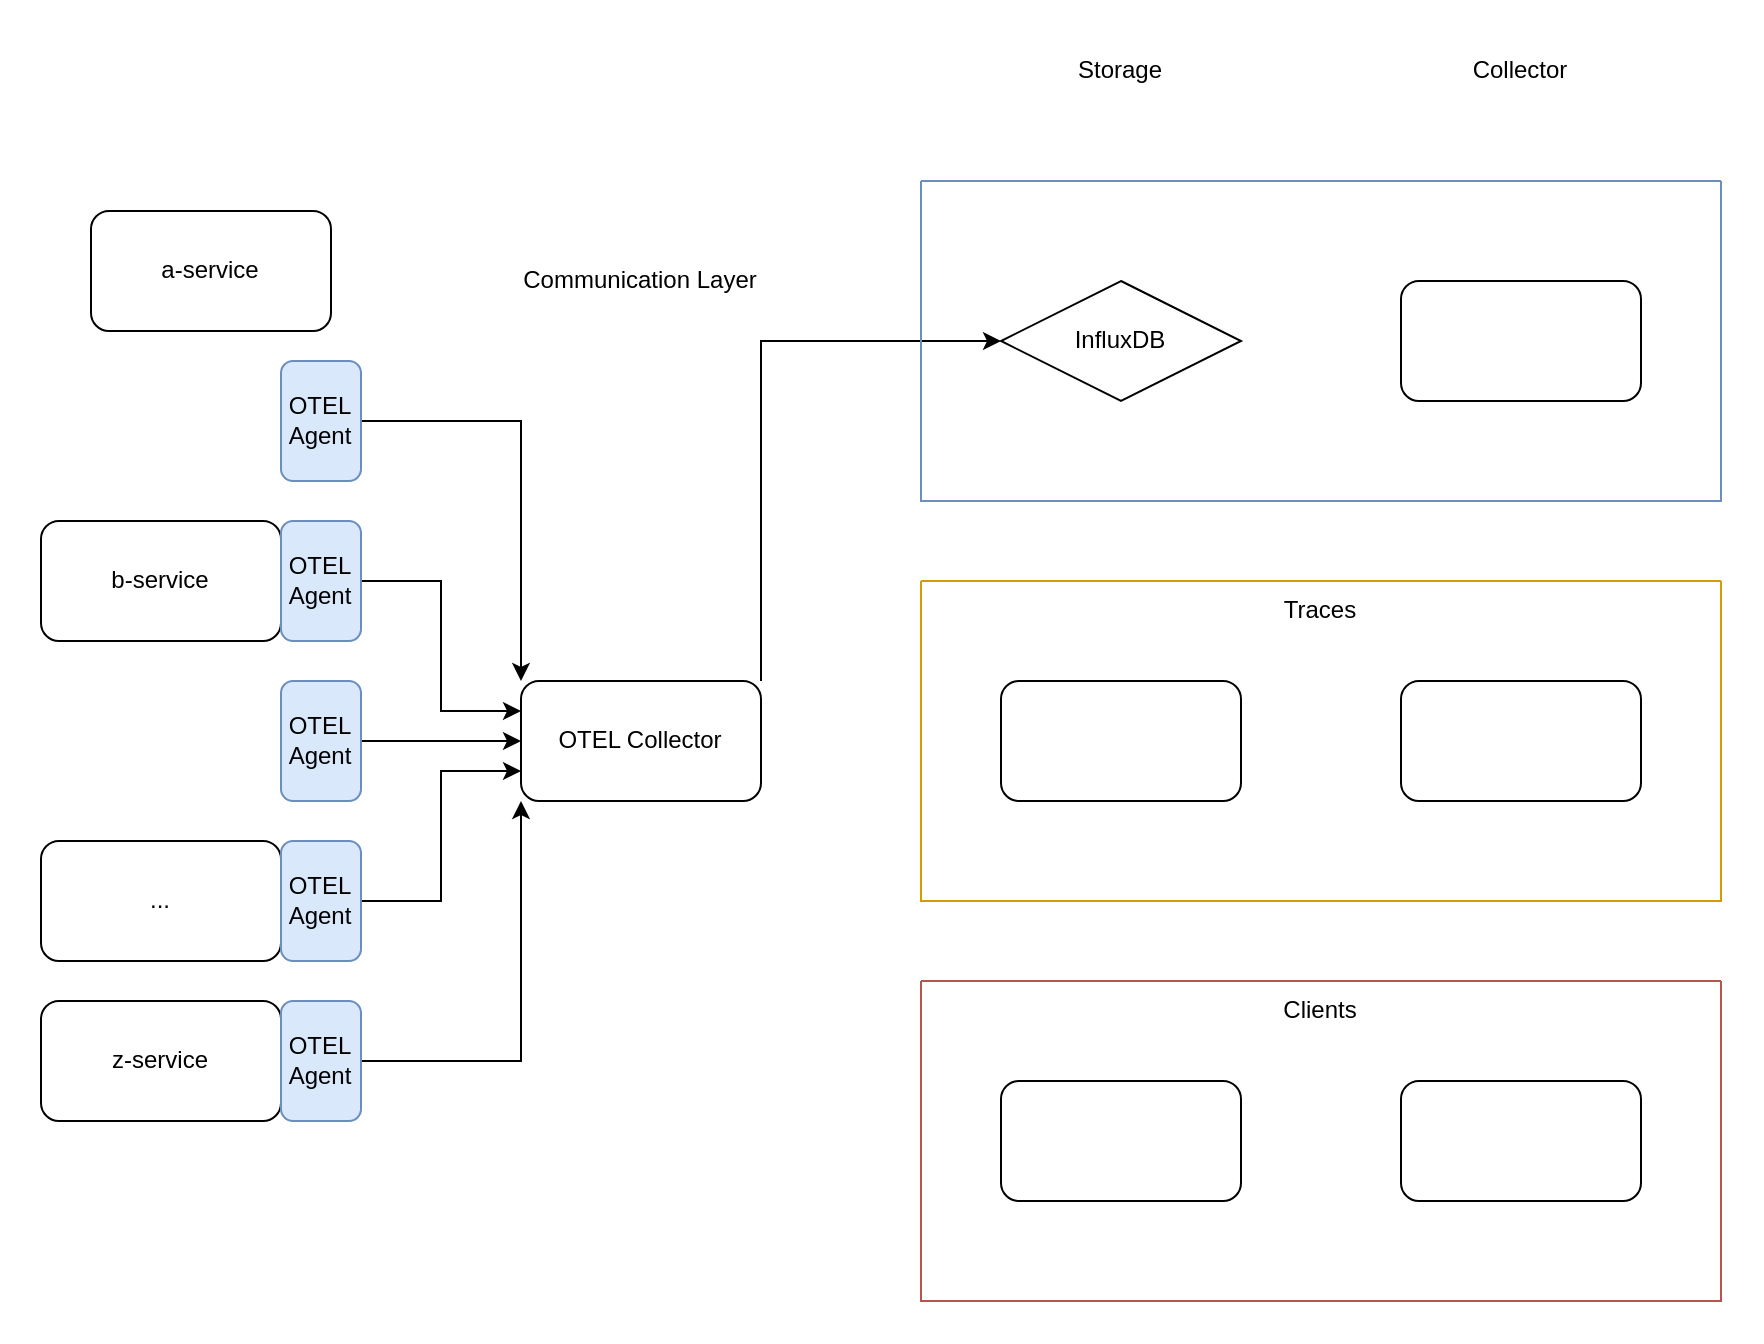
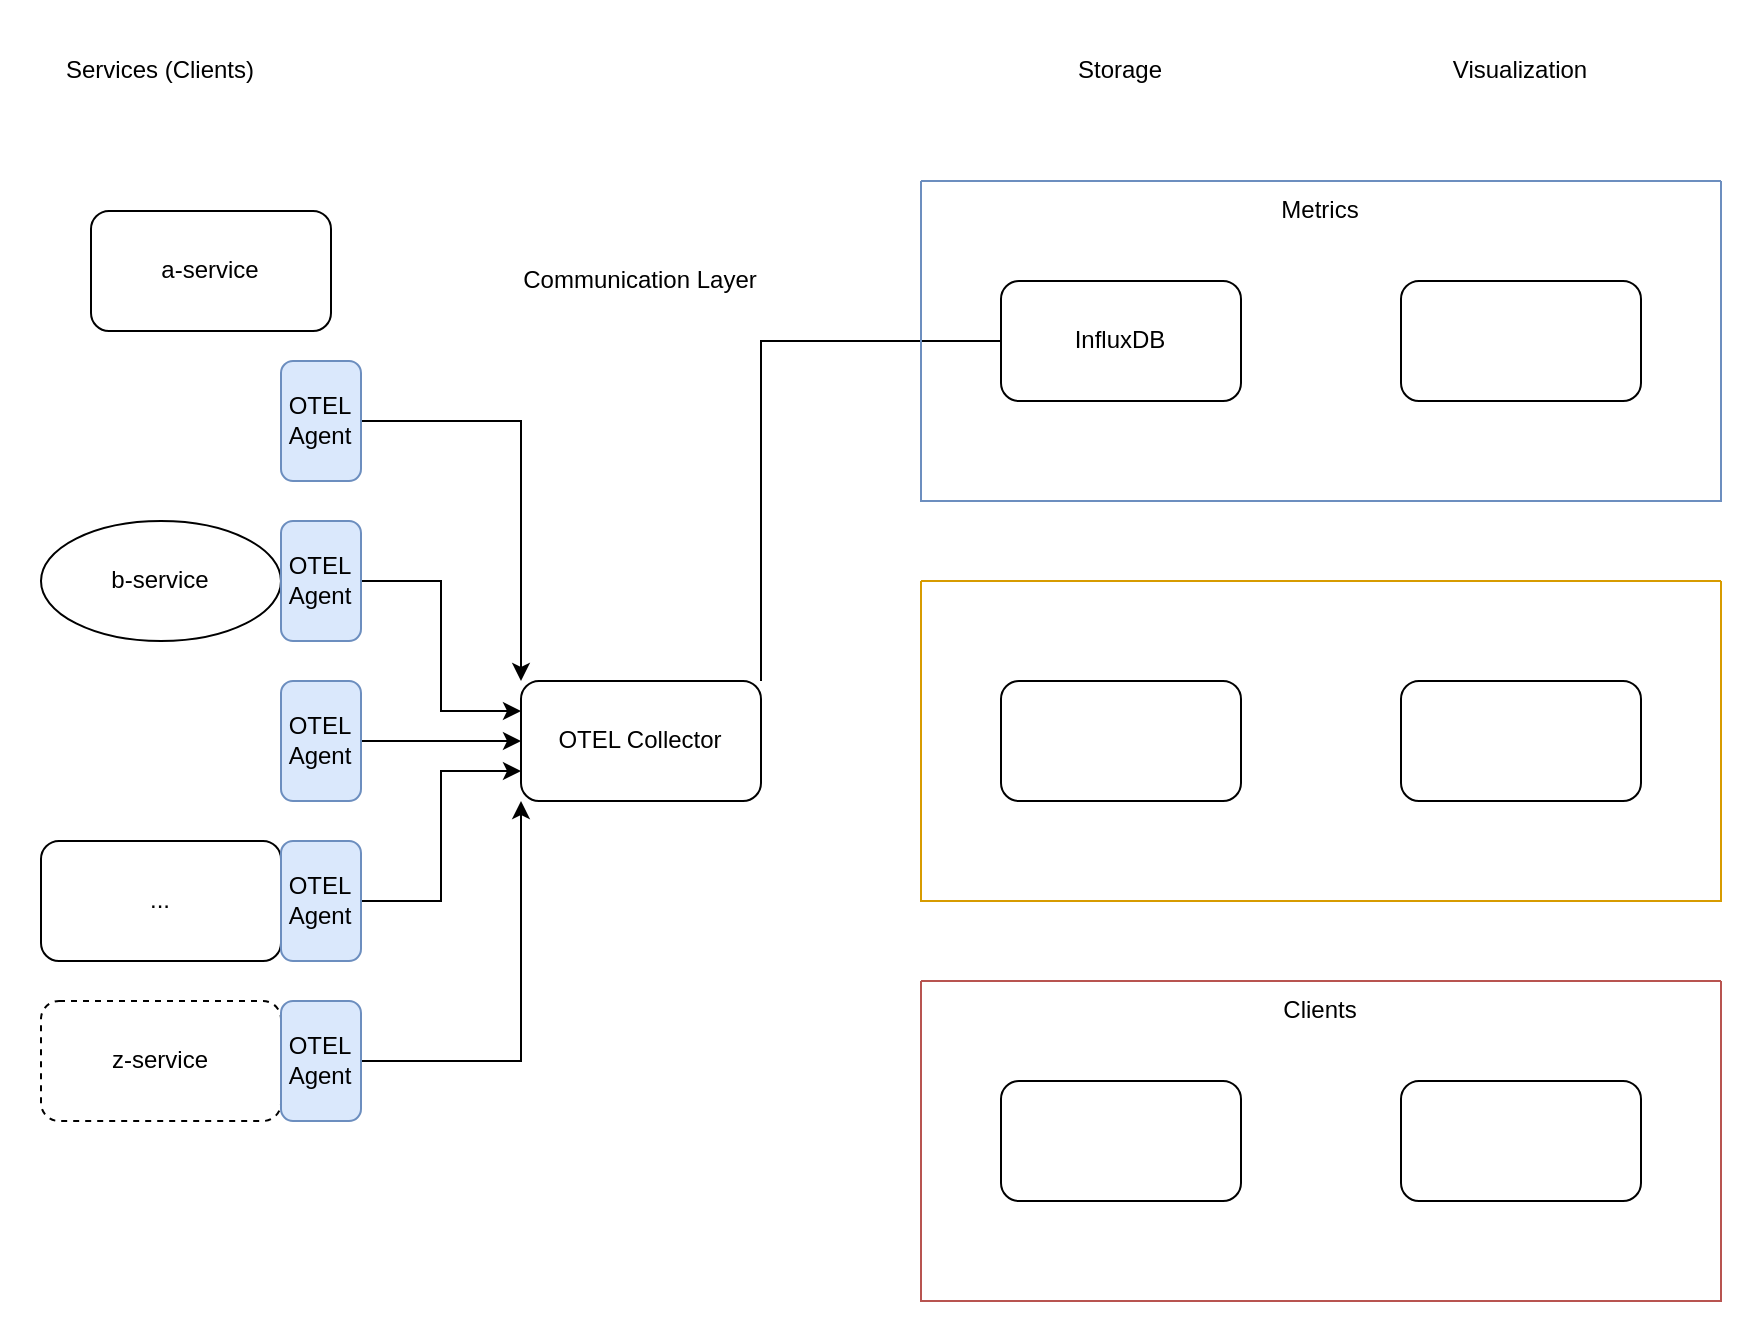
none -> (161, 71)
(1521, 71) -> (1521, 71)
none -> (1321, 211)
(986, 341) -> (992, 341)
(1121, 341) -> (1121, 341)
(161, 581) -> (161, 581)
(1321, 611) -> none
(161, 1061) -> (161, 1061)
